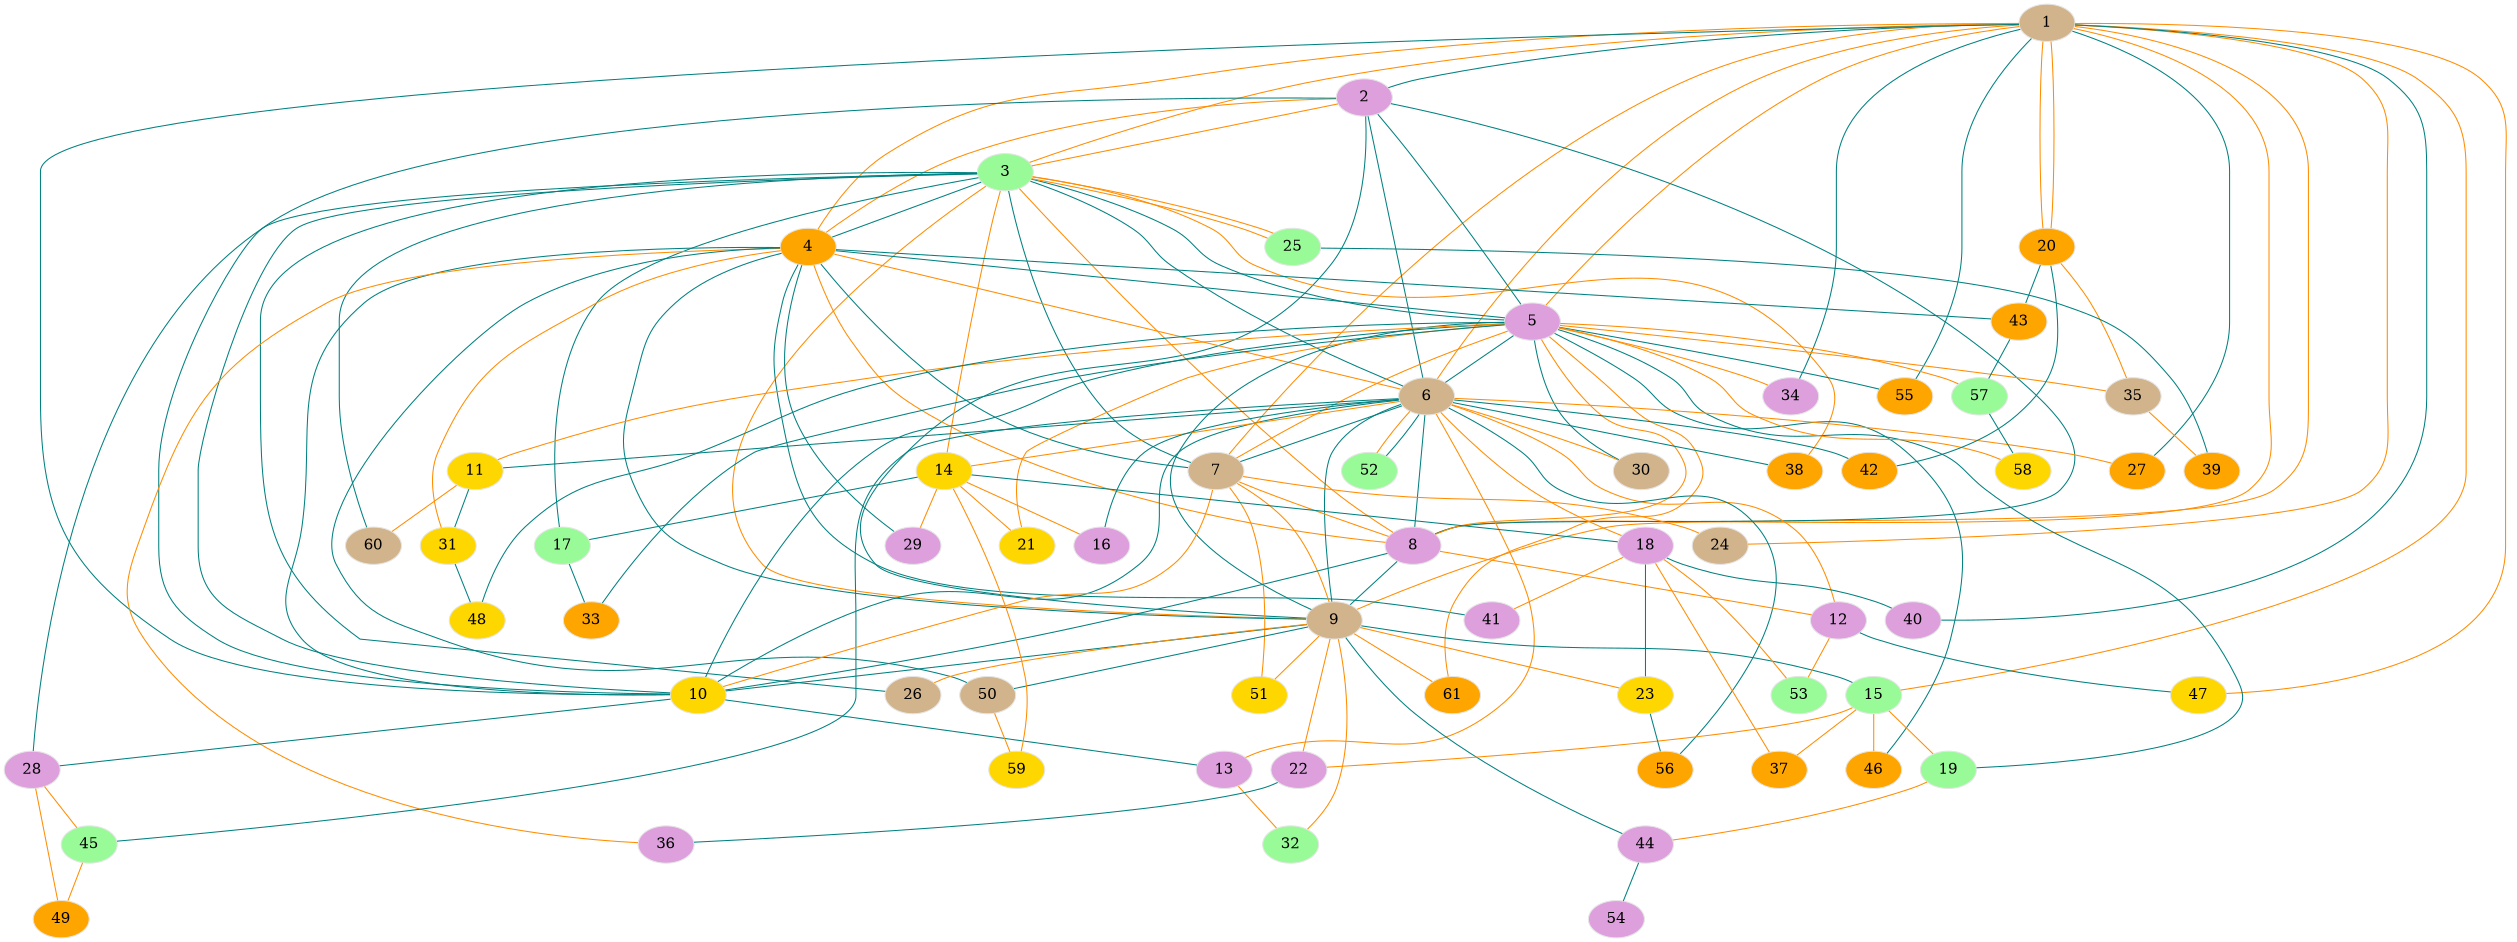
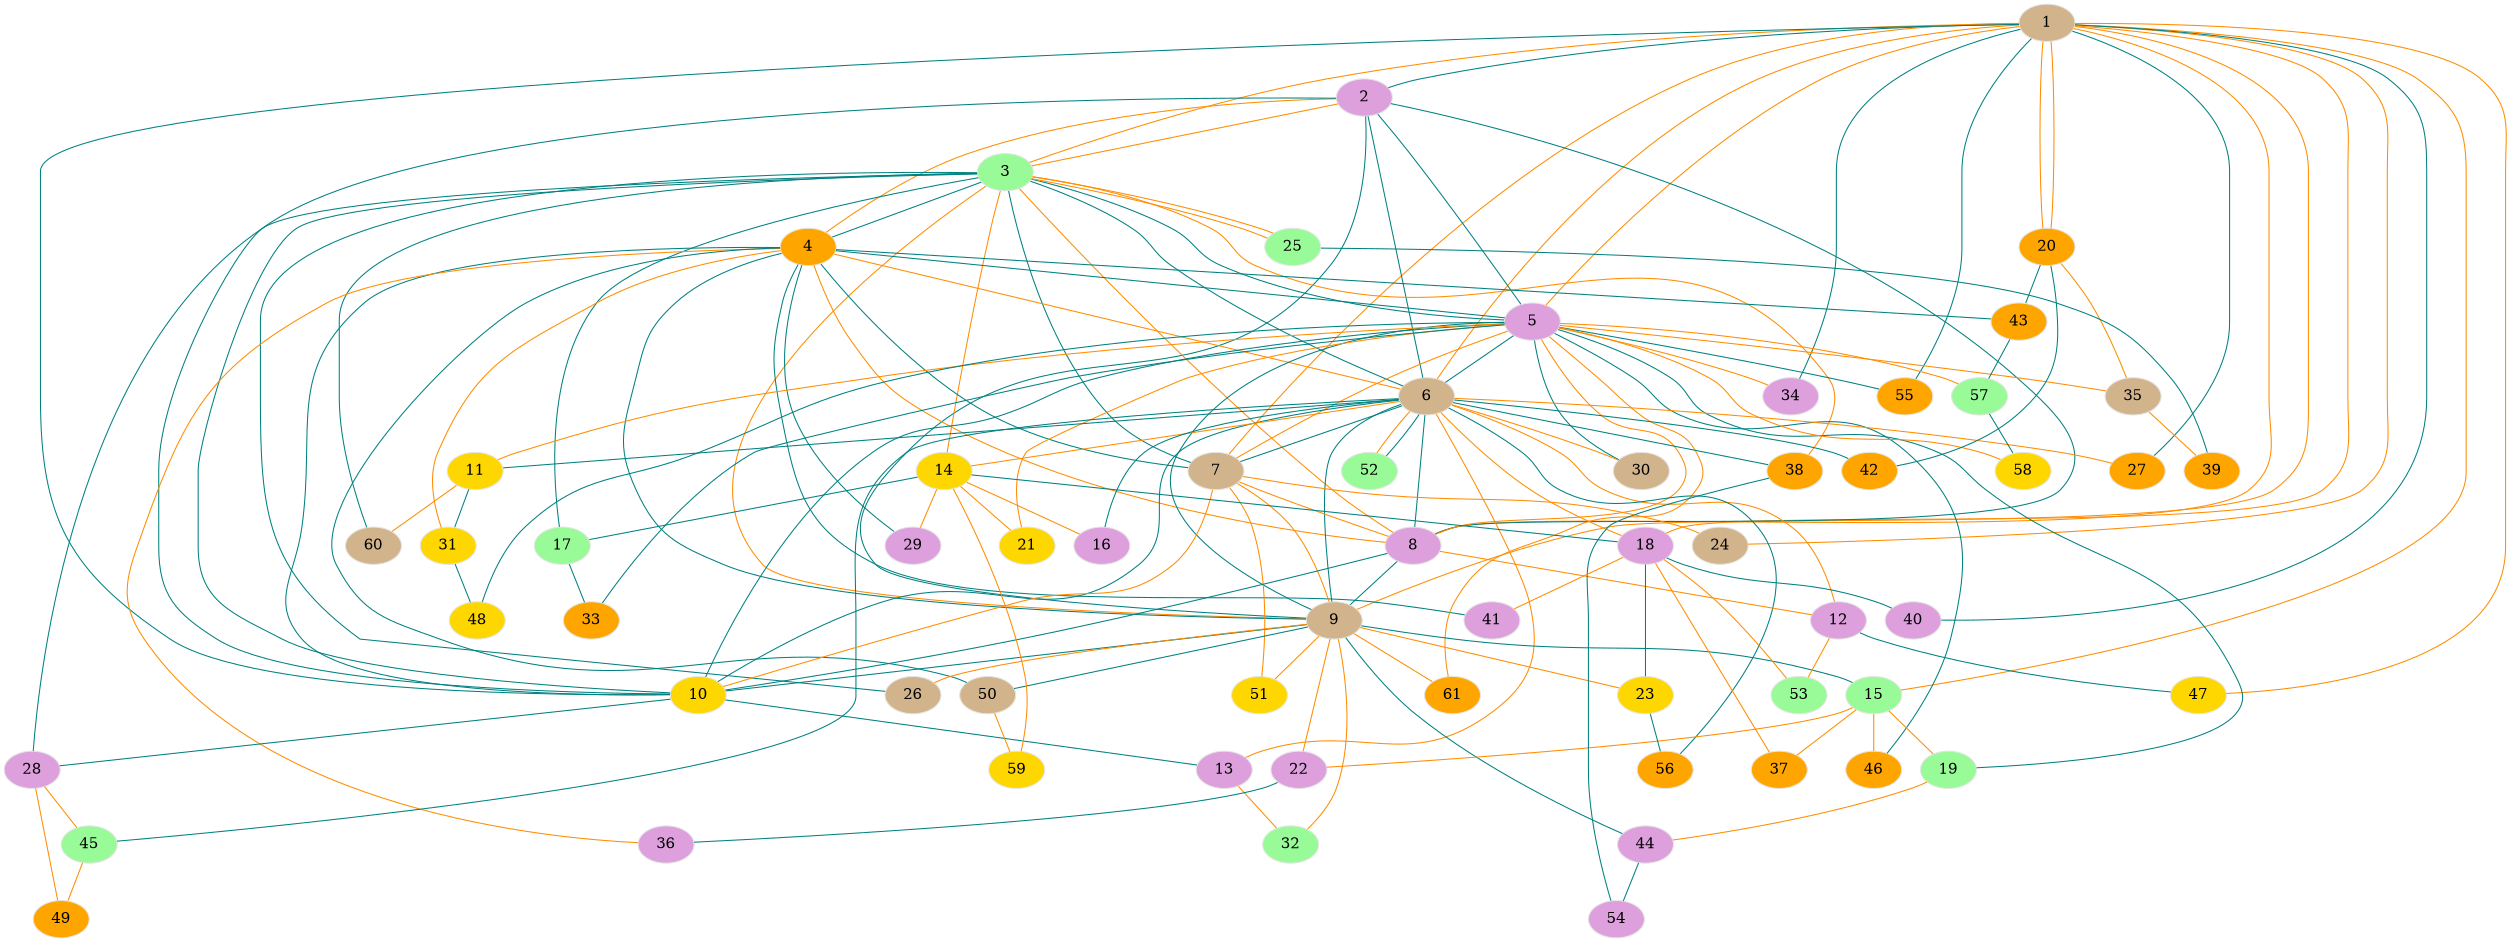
(1394, 51) -> (2331, 482)
none -> (1588, 628)
